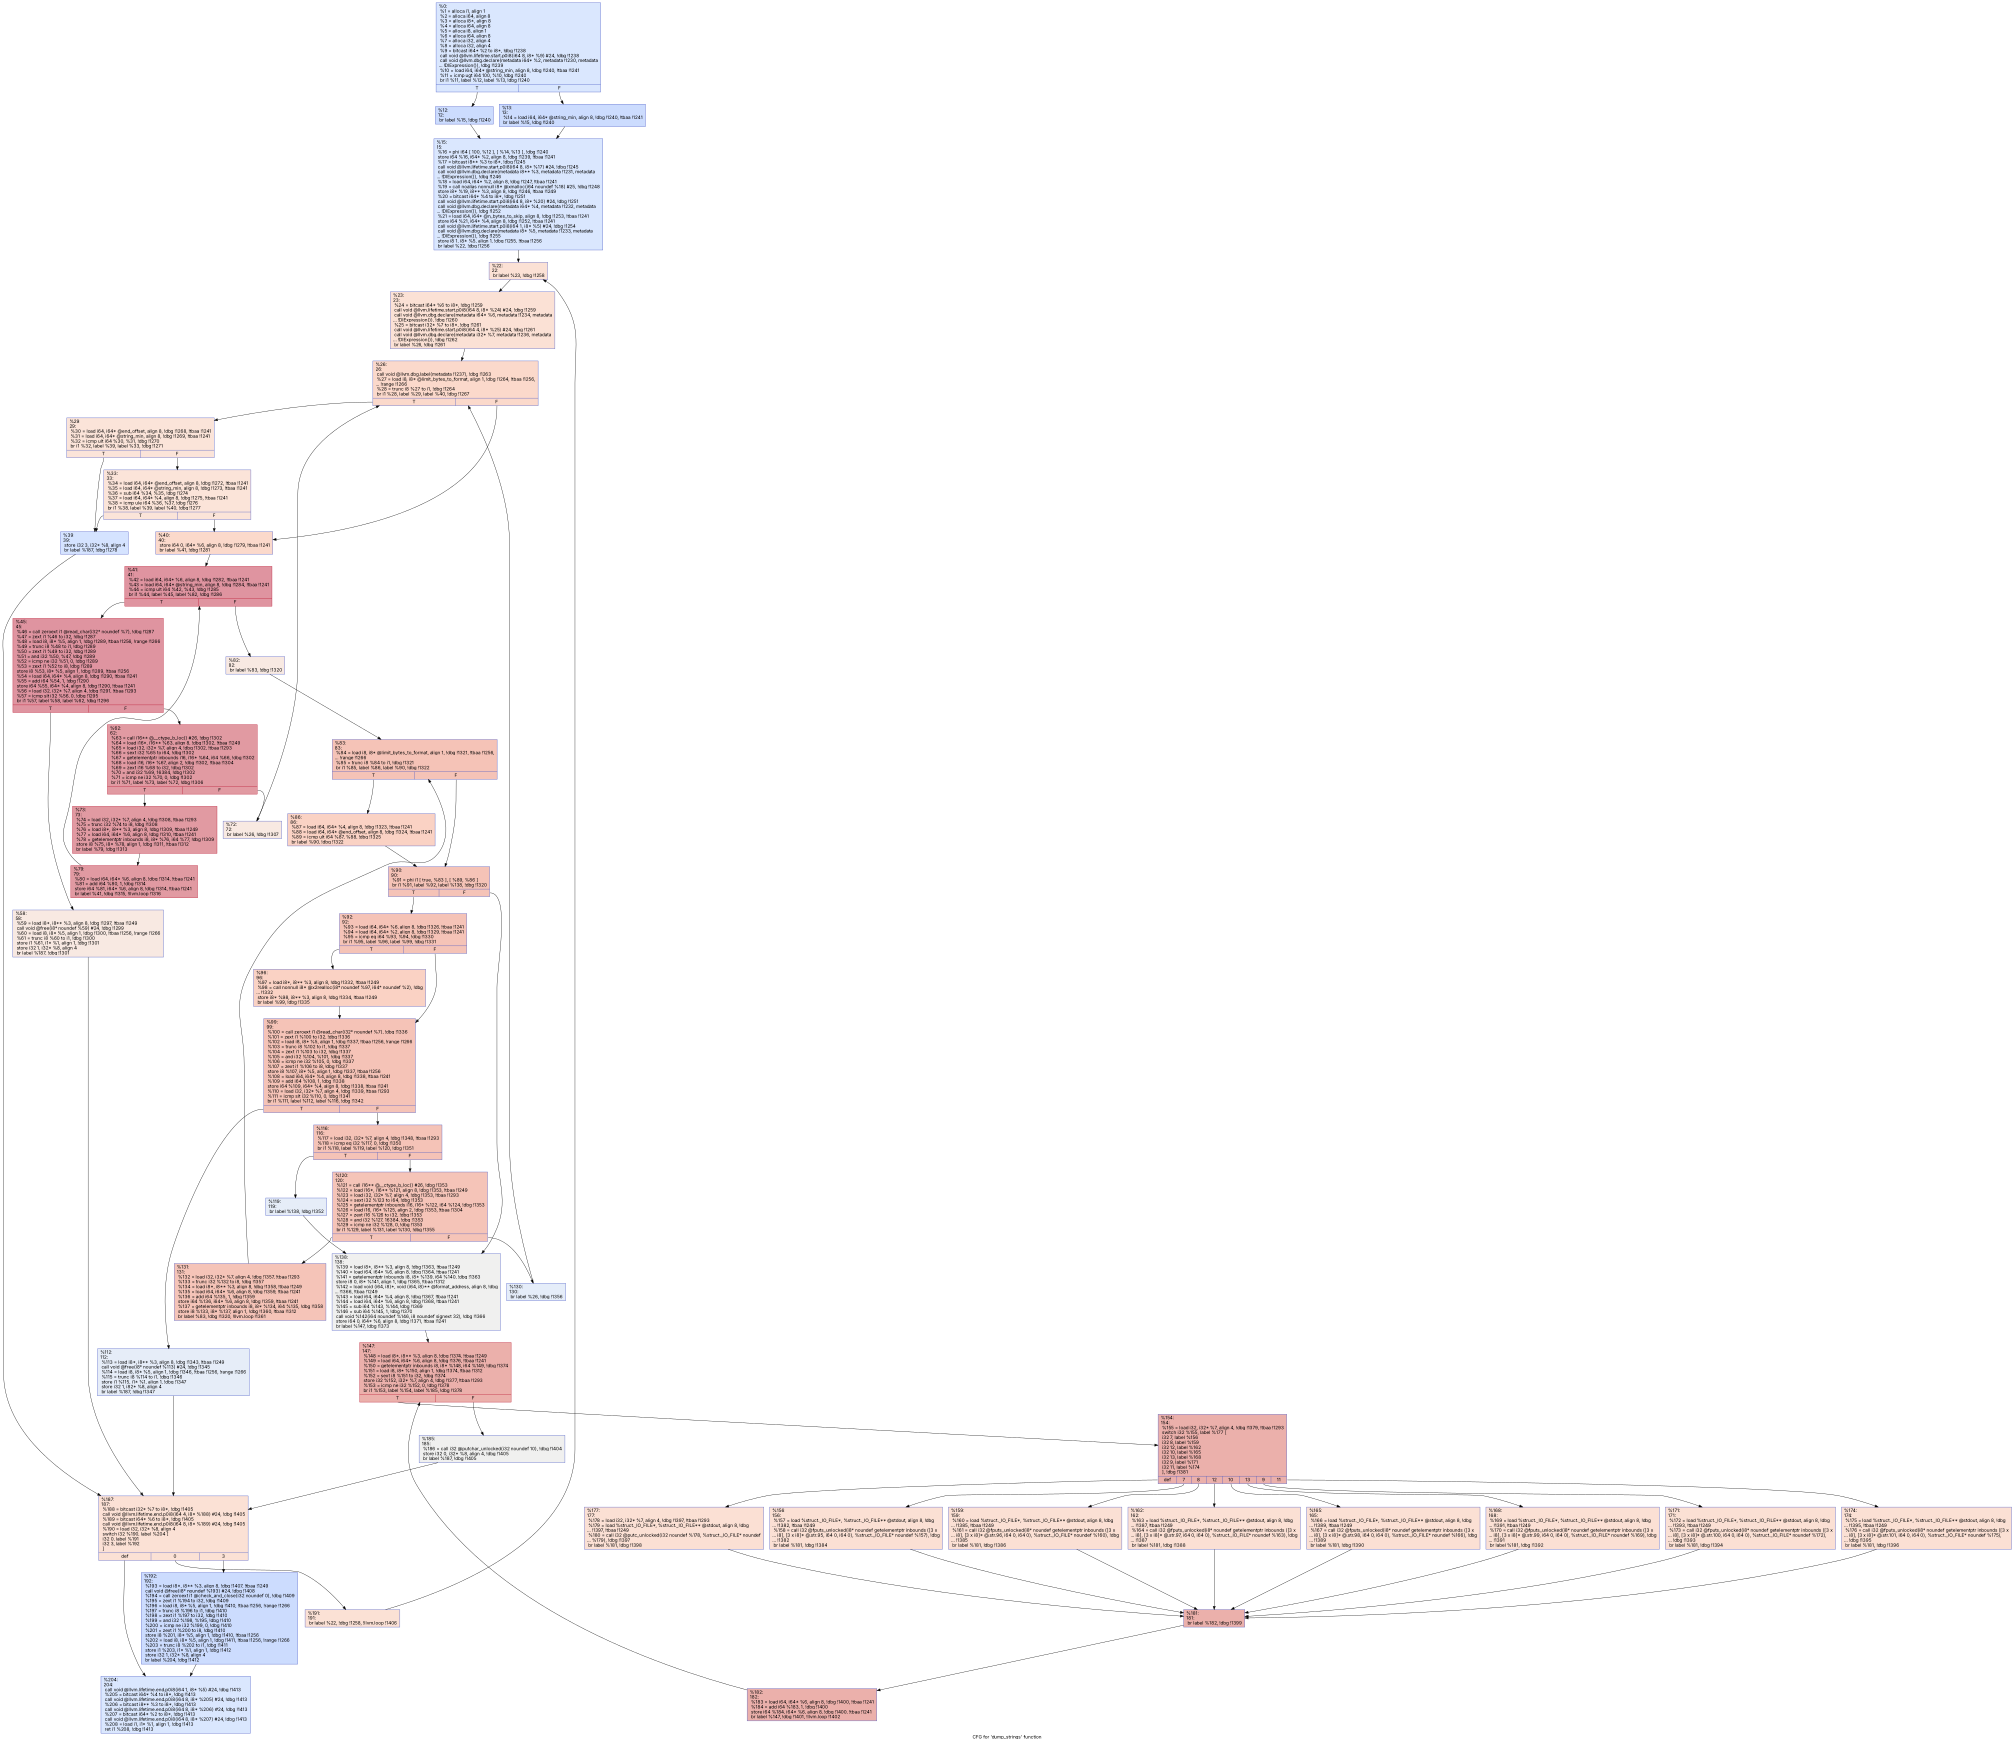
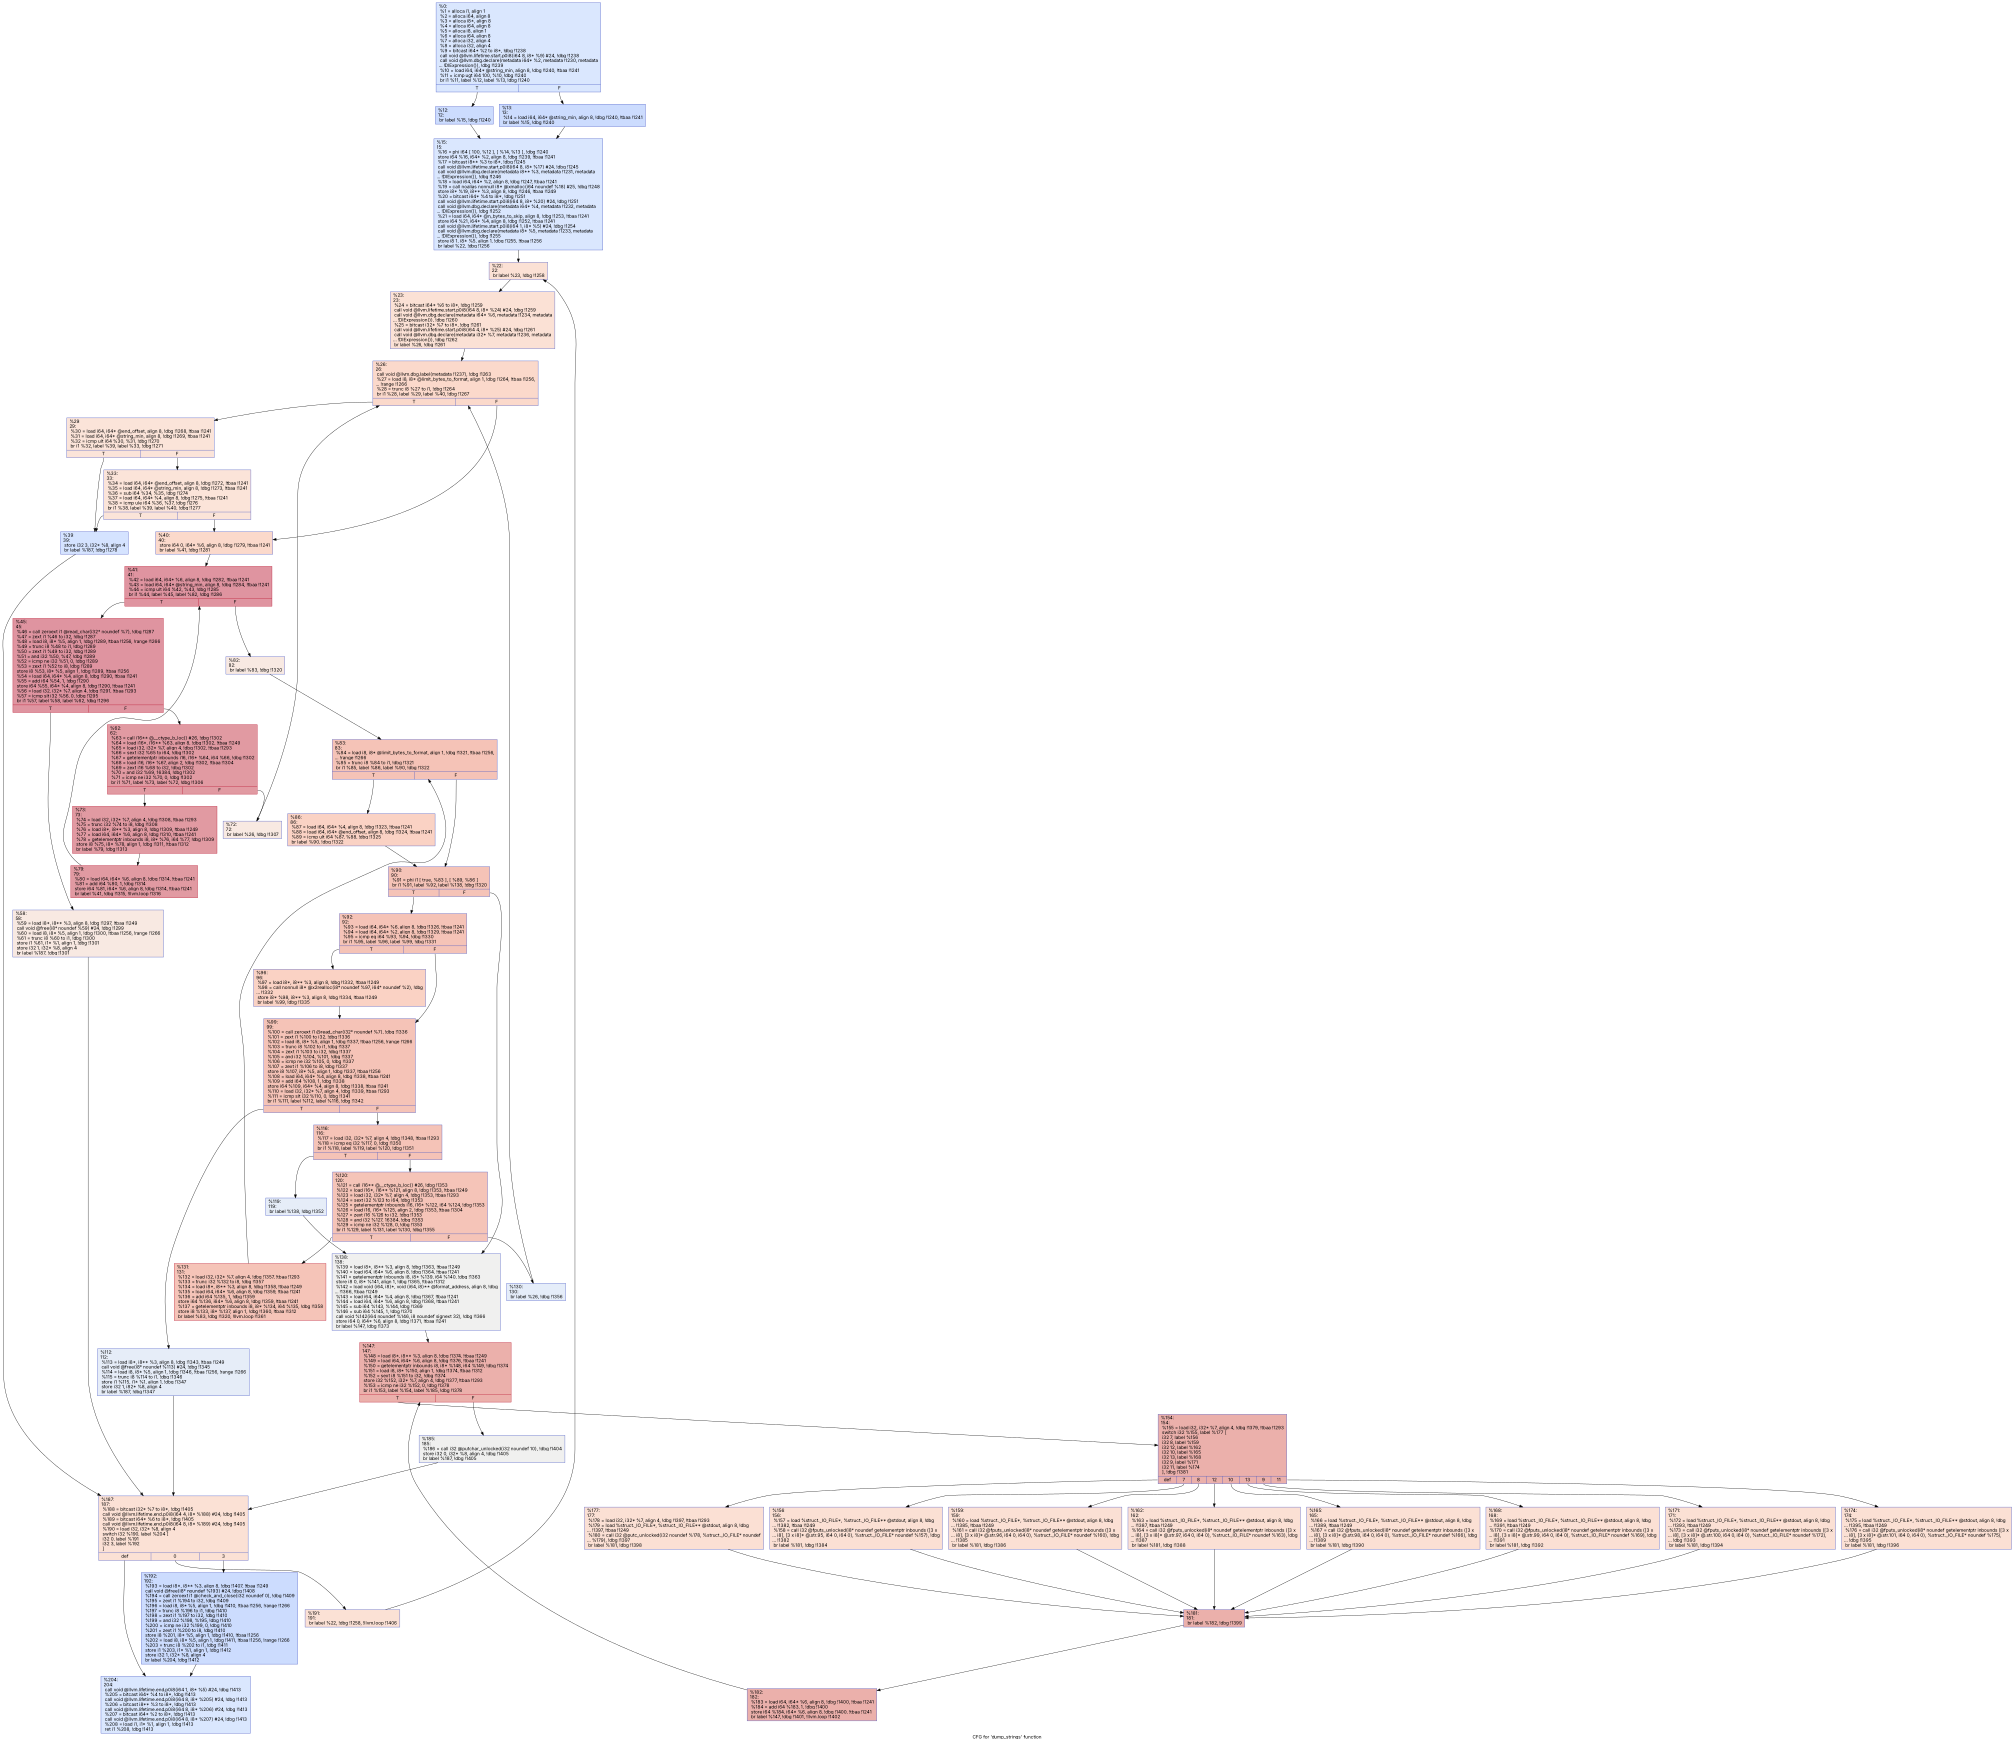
(250, 1292) -> (250, 1292)
